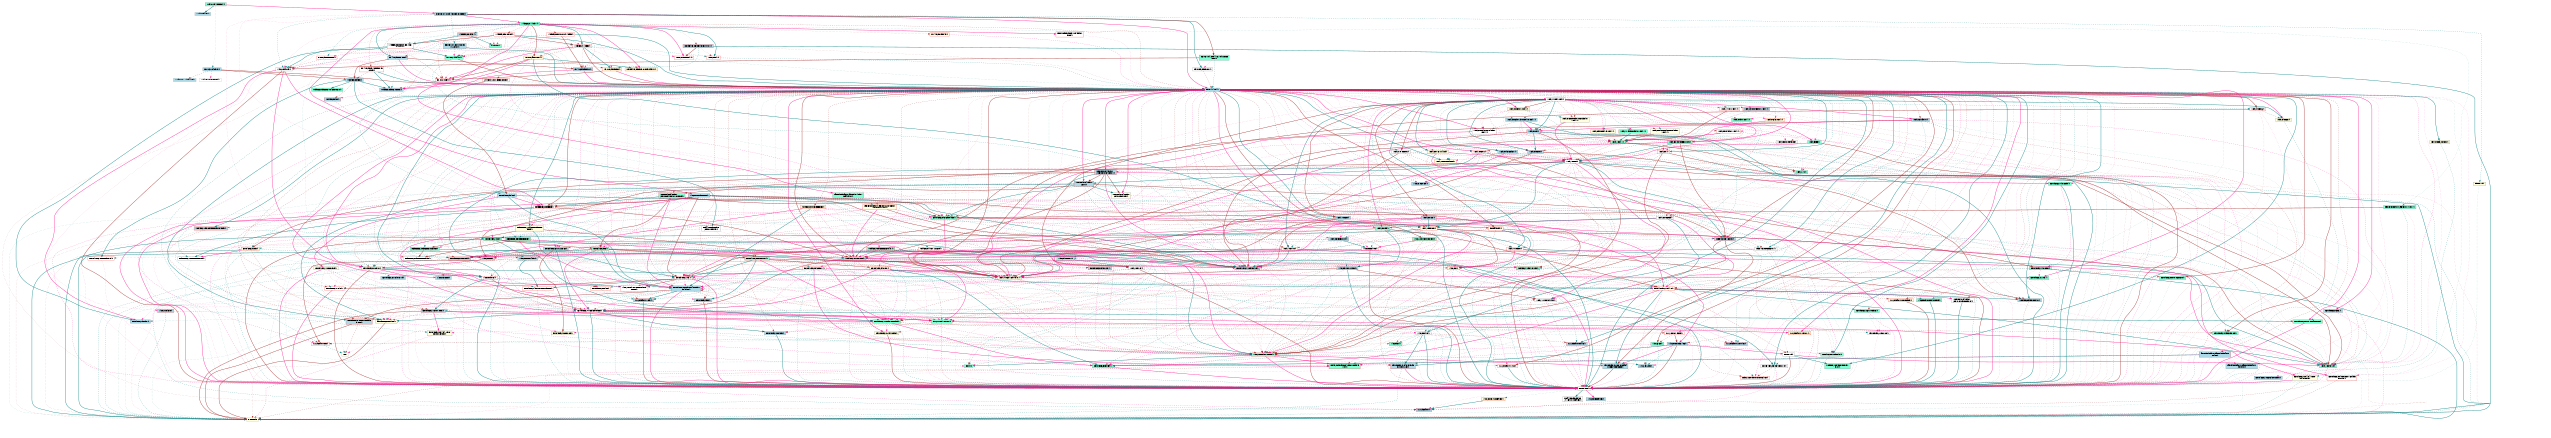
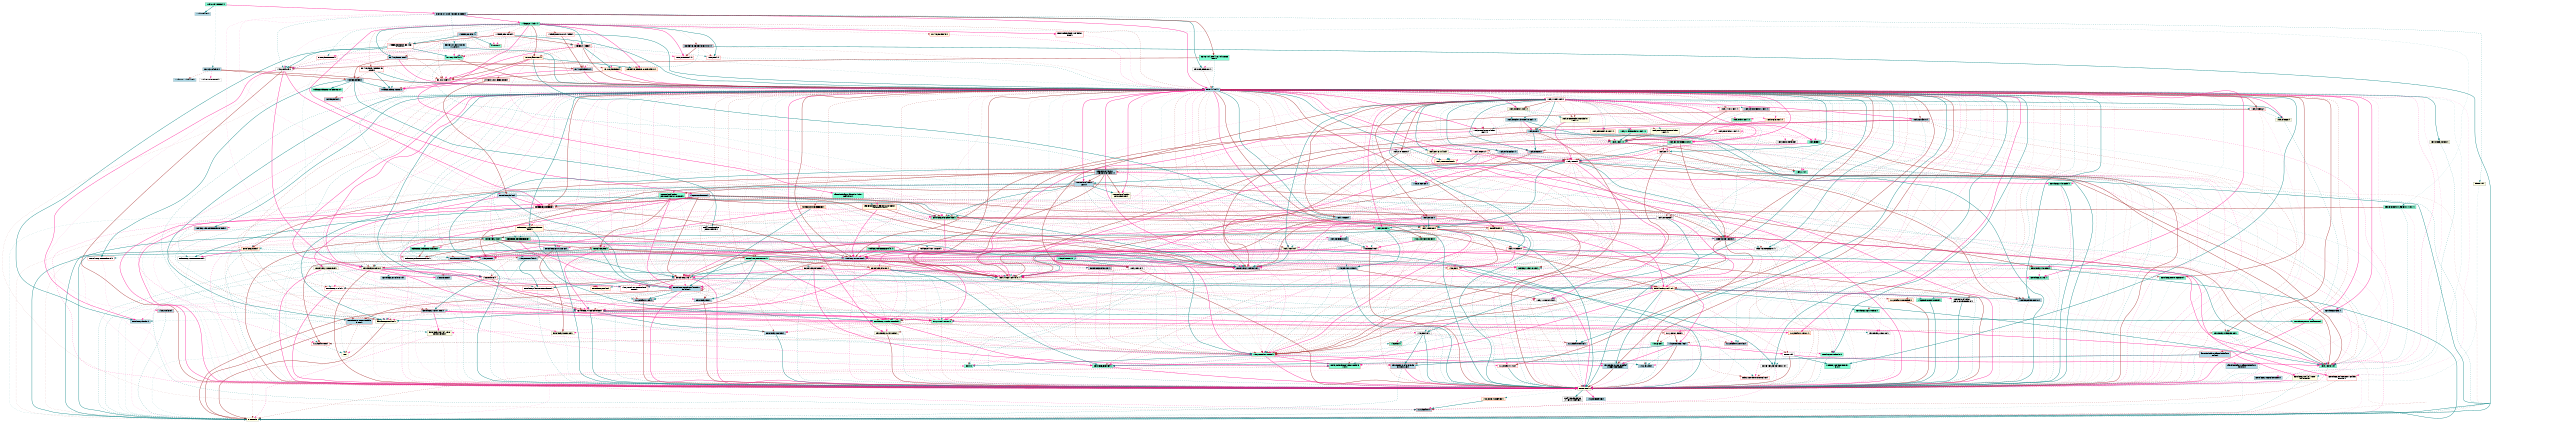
(1172, 283) -> (1172, 283)
